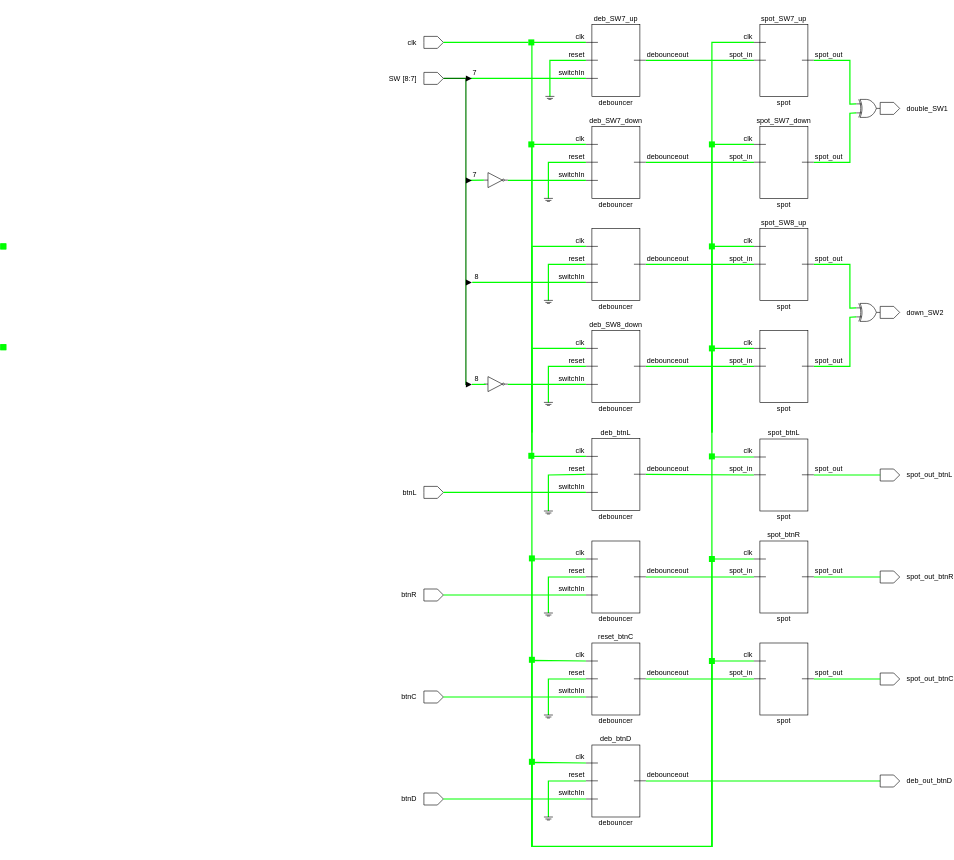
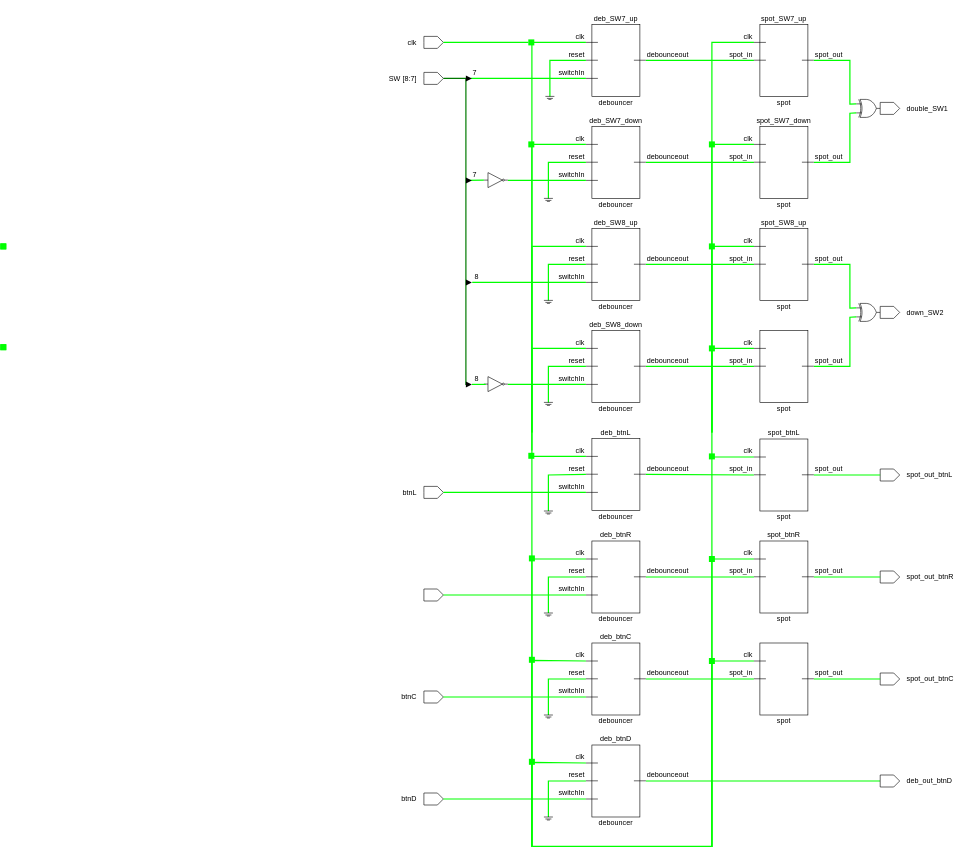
none -> (616, 222)
none -> (616, 535)
(403, 595) -> none
(616, 637) -> (616, 637)
